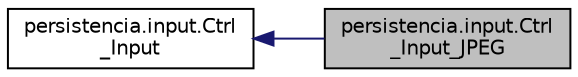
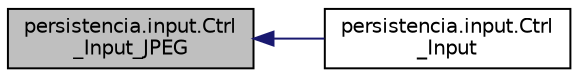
(299, 39) -> (299, 39)
